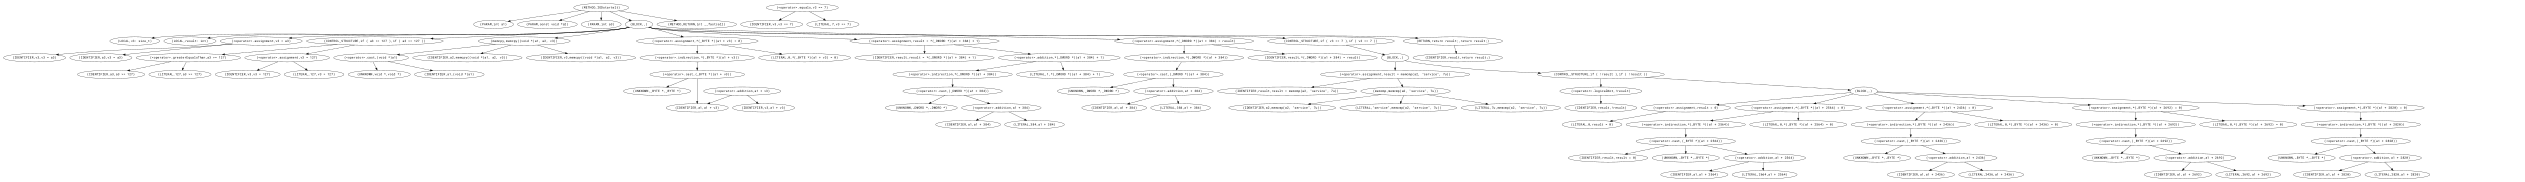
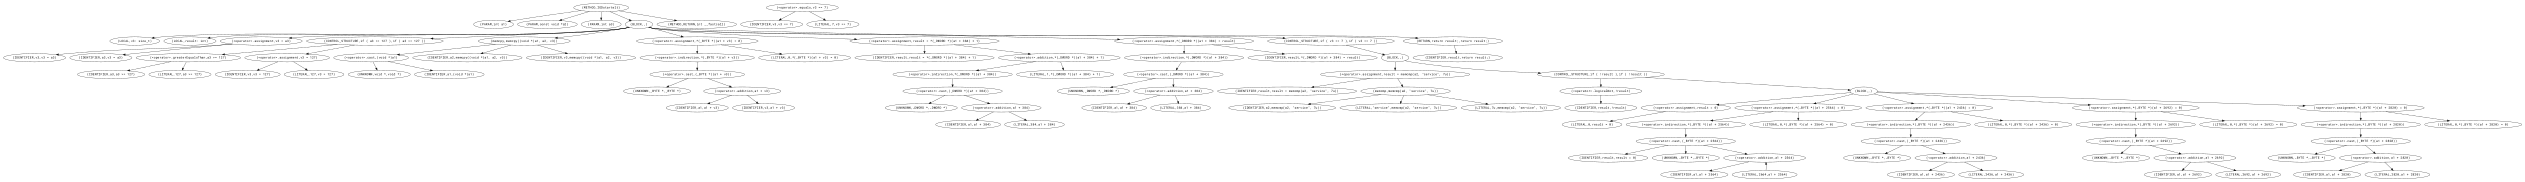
(697, 90) -> (719, 82)
none -> (2473, 125)
(1763, 165) -> (1766, 167)
